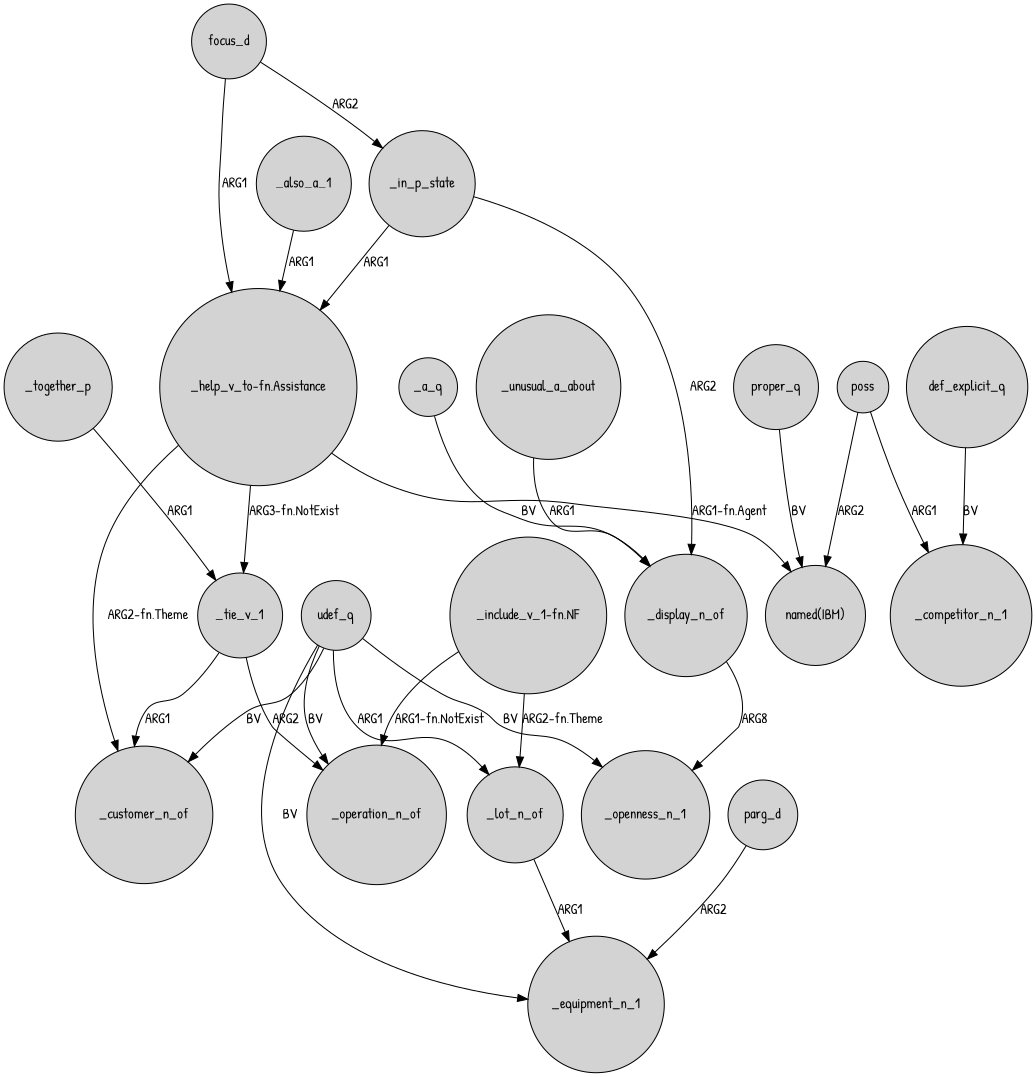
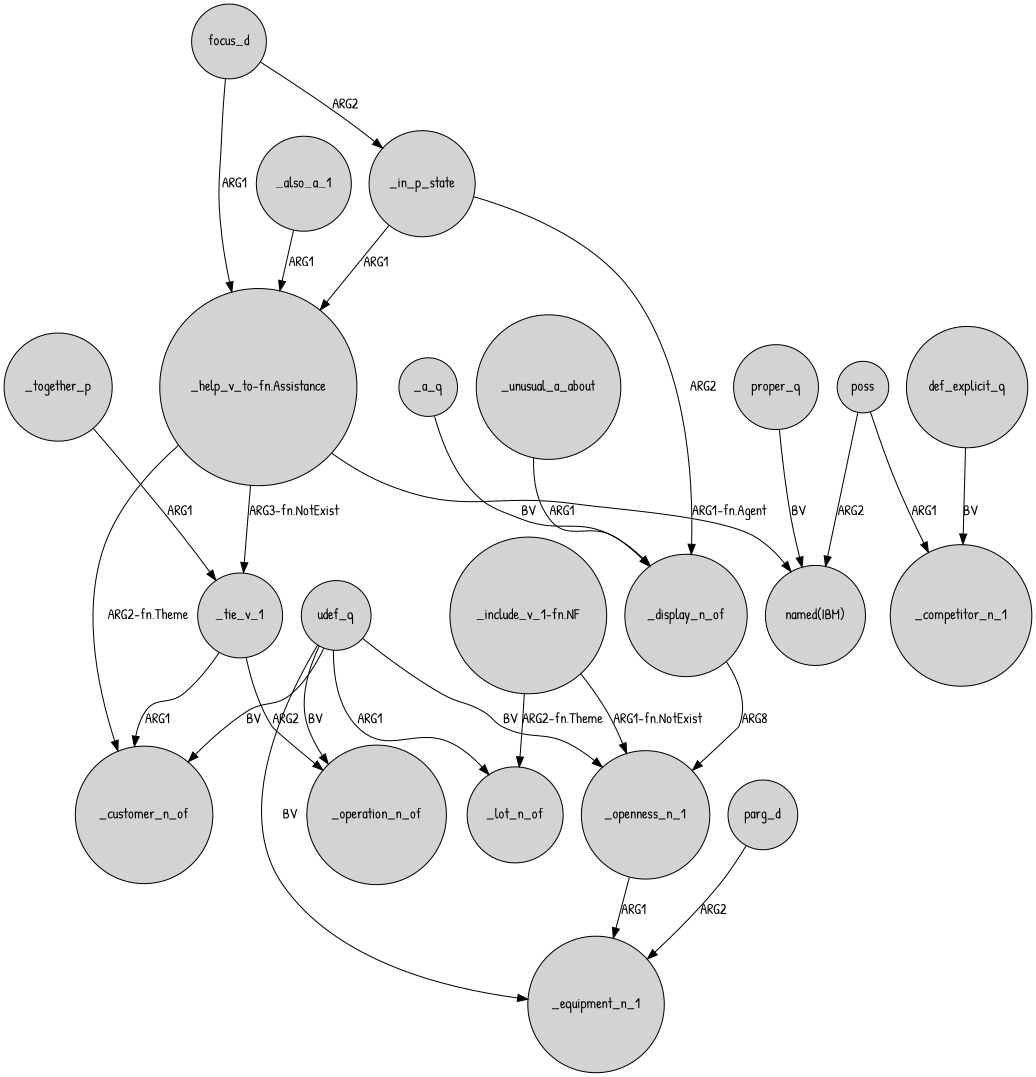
(414, 687) -> (604, 707)
(550, 896) -> (623, 903)
